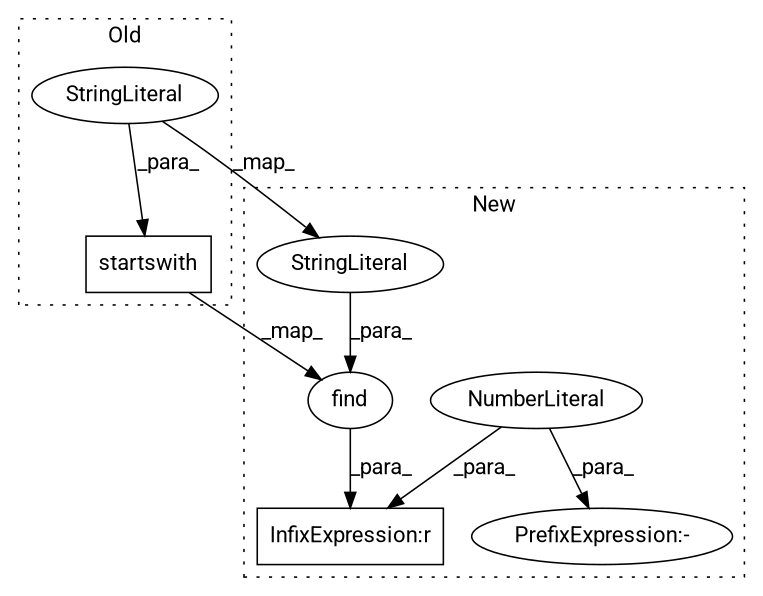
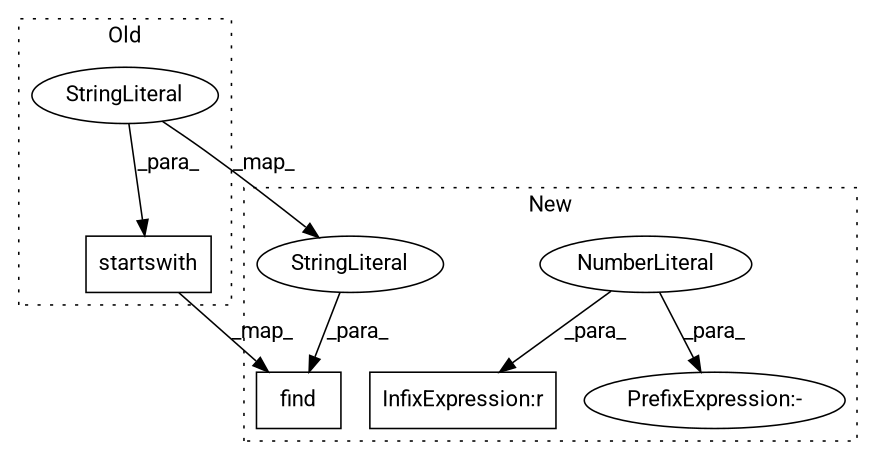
(350, 400) -> (299, 400)
(350, 461) -> none
